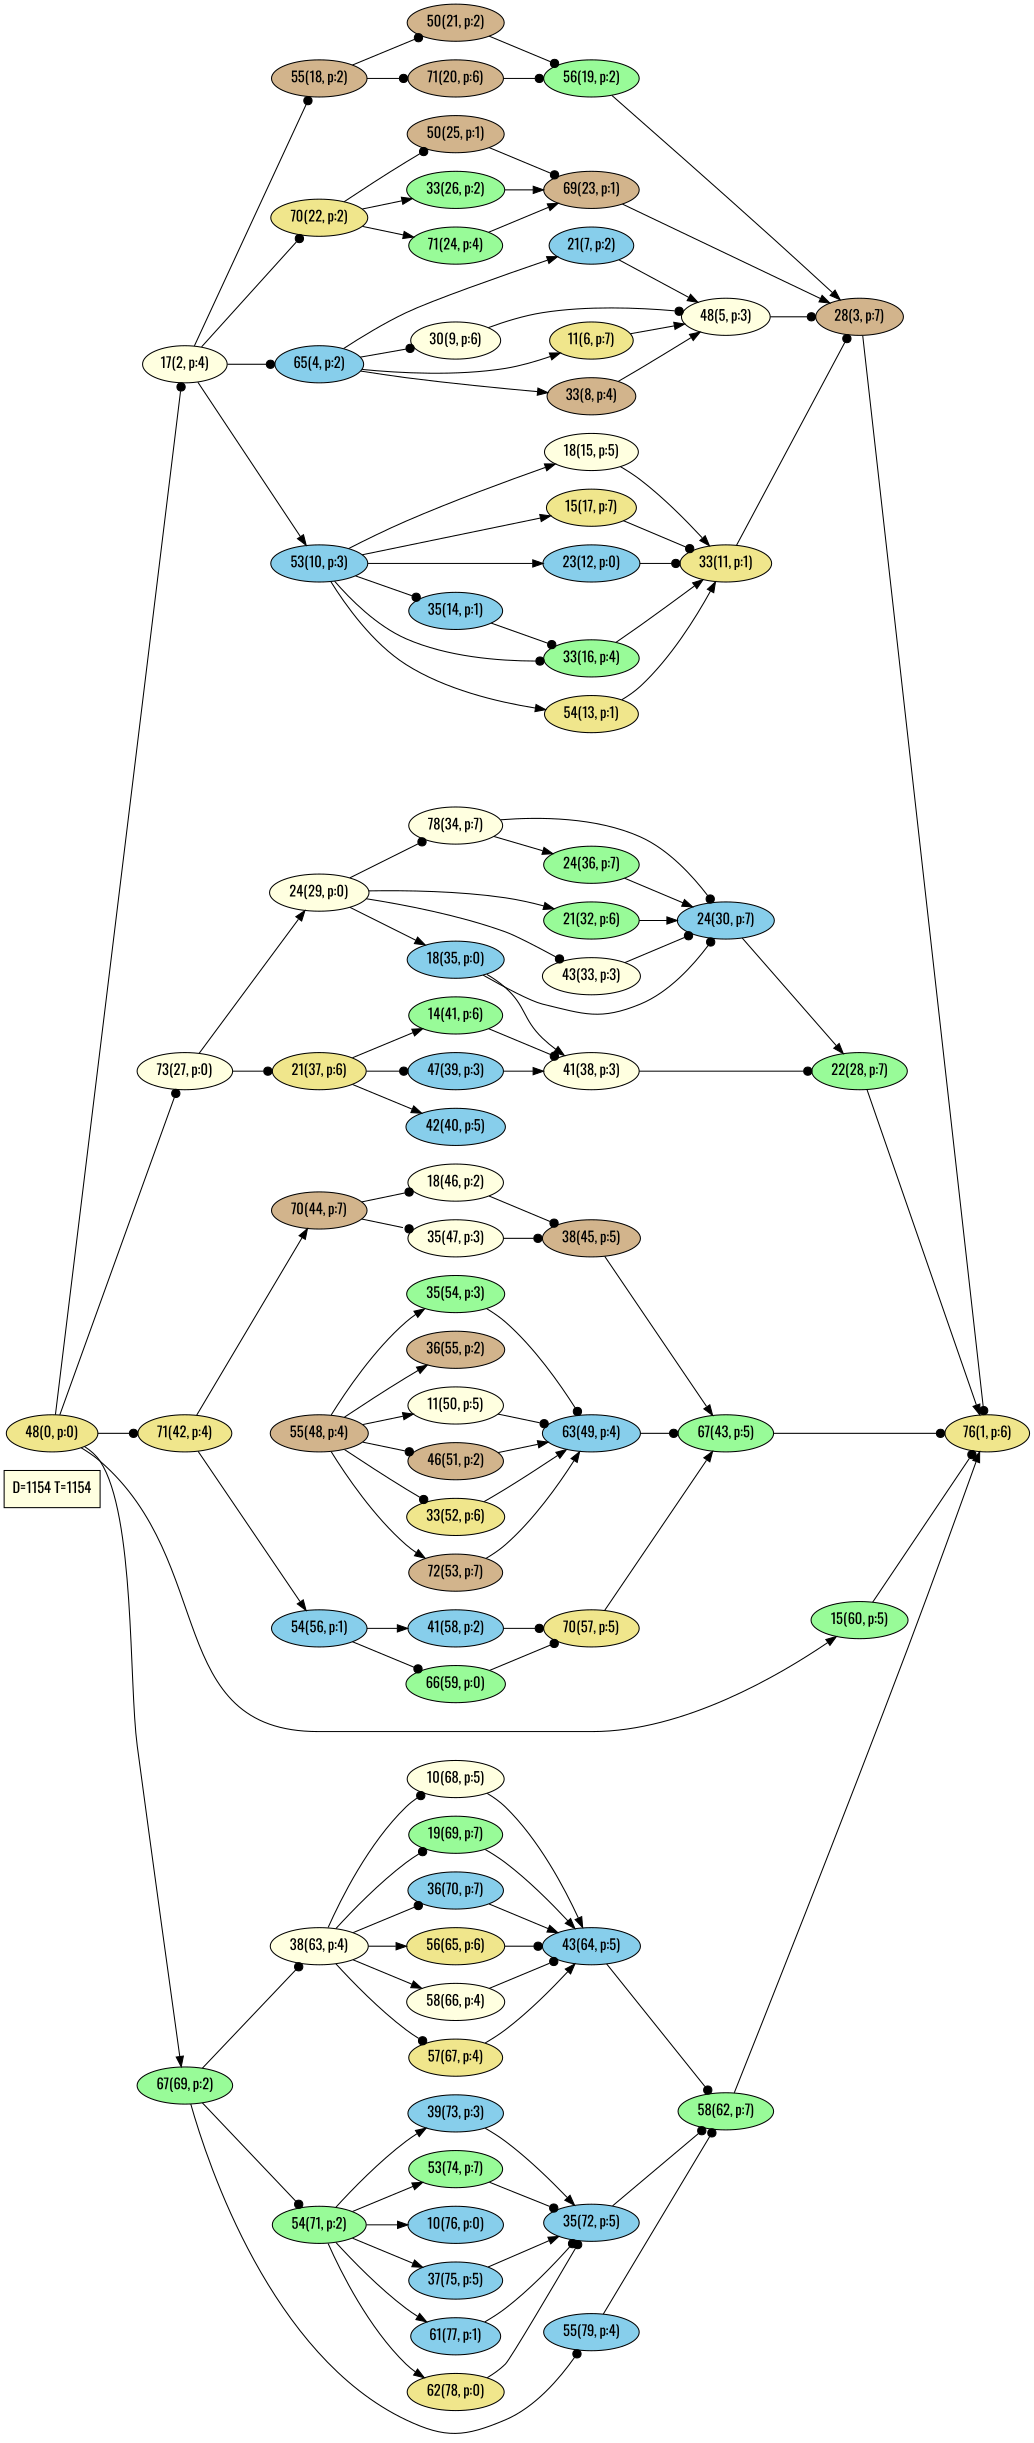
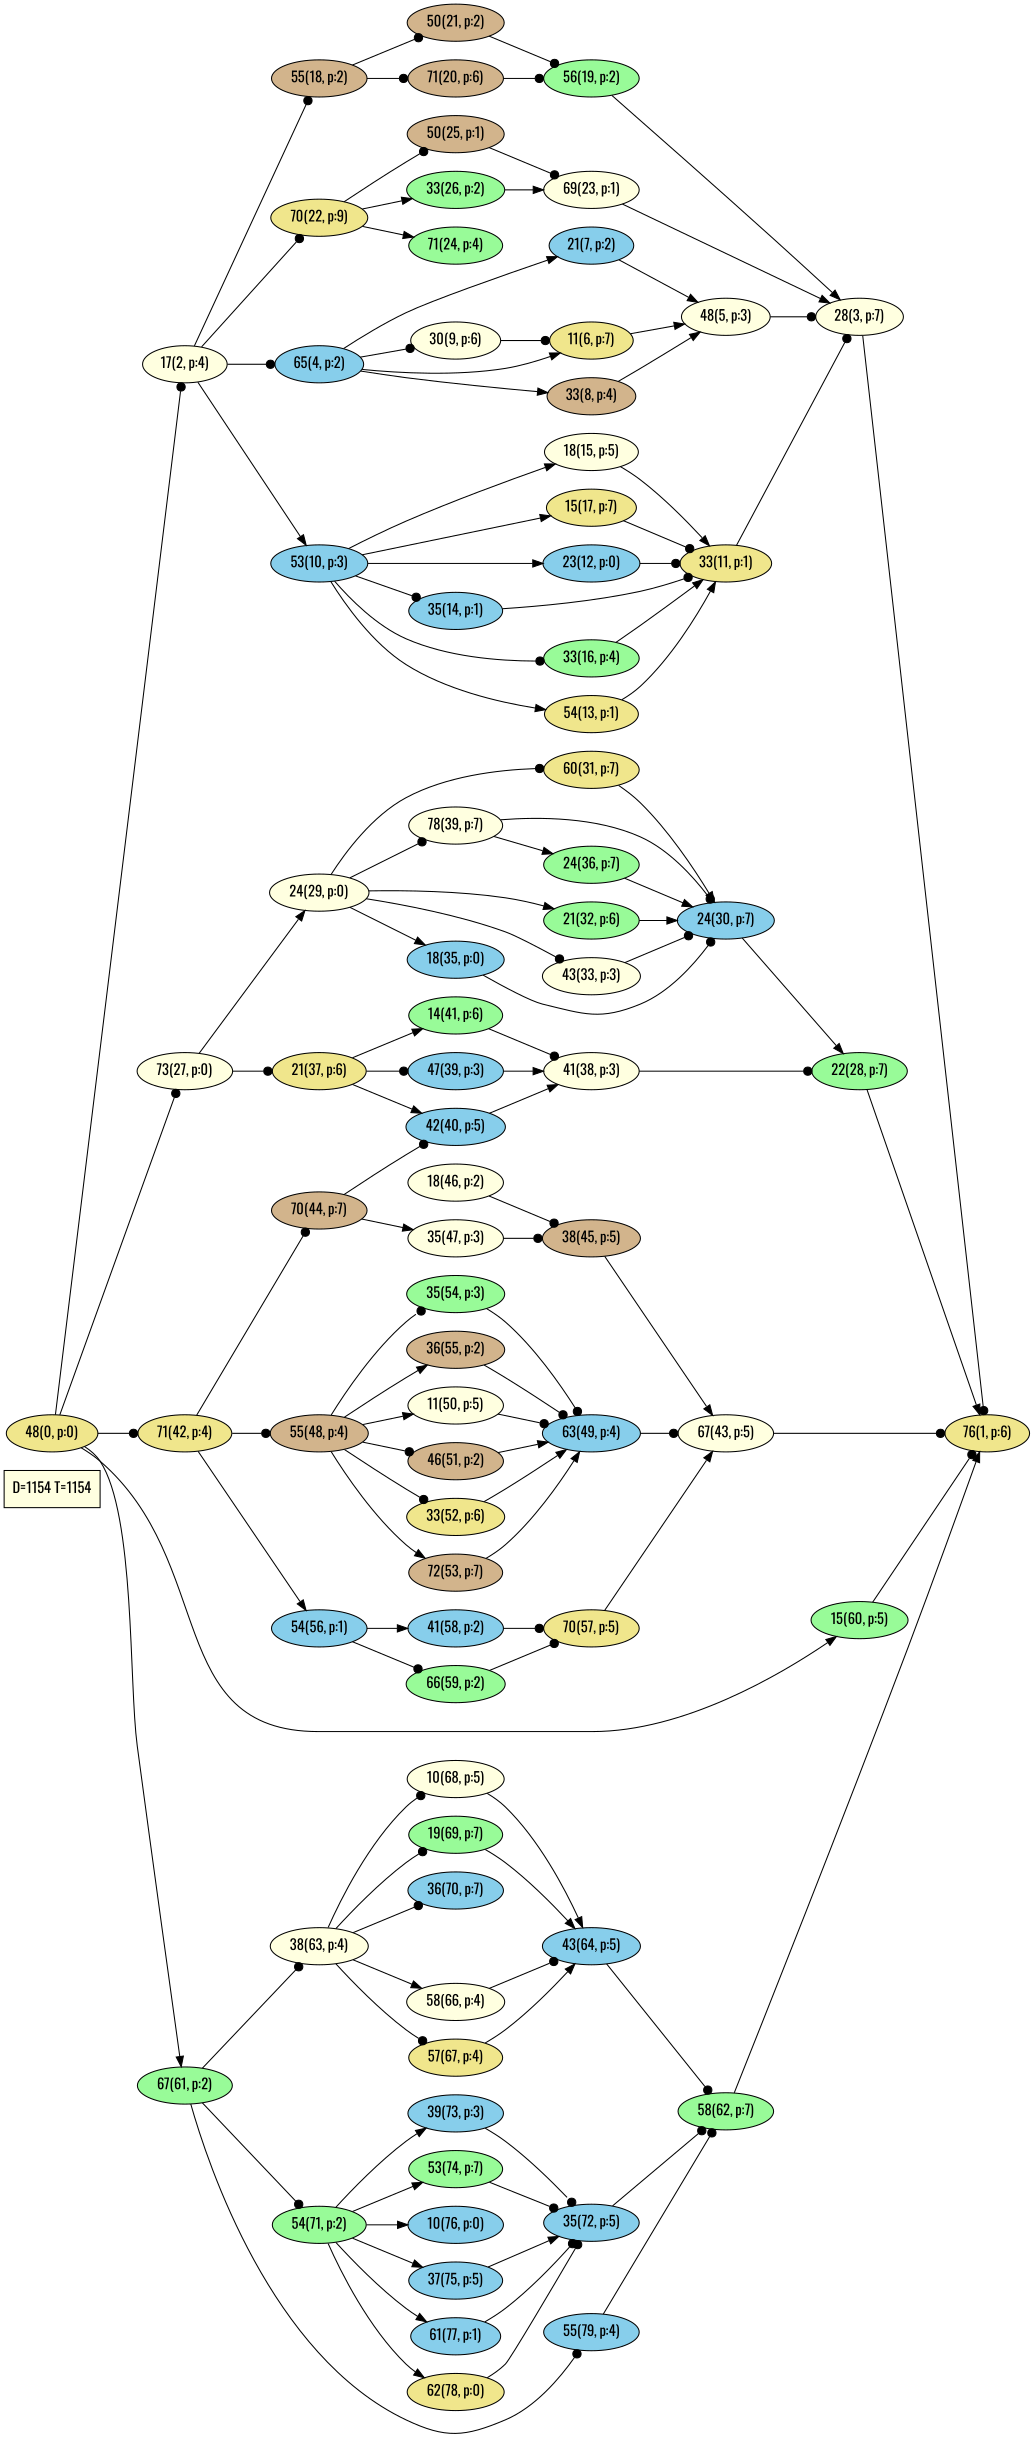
(591, 190) -> (591, 190)
(319, 218) -> (319, 218)
(519, 220) -> none
(580, 309) -> (521, 341)
(860, 317) -> (860, 317)
(519, 633) -> (594, 599)
none -> (591, 770)
(456, 826) -> (456, 826)
(523, 1010) -> (519, 1101)
(383, 1197) -> (382, 1170)
(382, 1223) -> (382, 1223)
(250, 1325) -> (250, 1325)
(369, 1361) -> (369, 1361)
none -> (522, 1388)
none -> (247, 1433)
(726, 1433) -> (726, 1433)
(456, 1684) -> (456, 1684)
(519, 1916) -> none
(456, 1946) -> none
(185, 2086) -> (185, 2086)
(528, 2160) -> (528, 2160)
